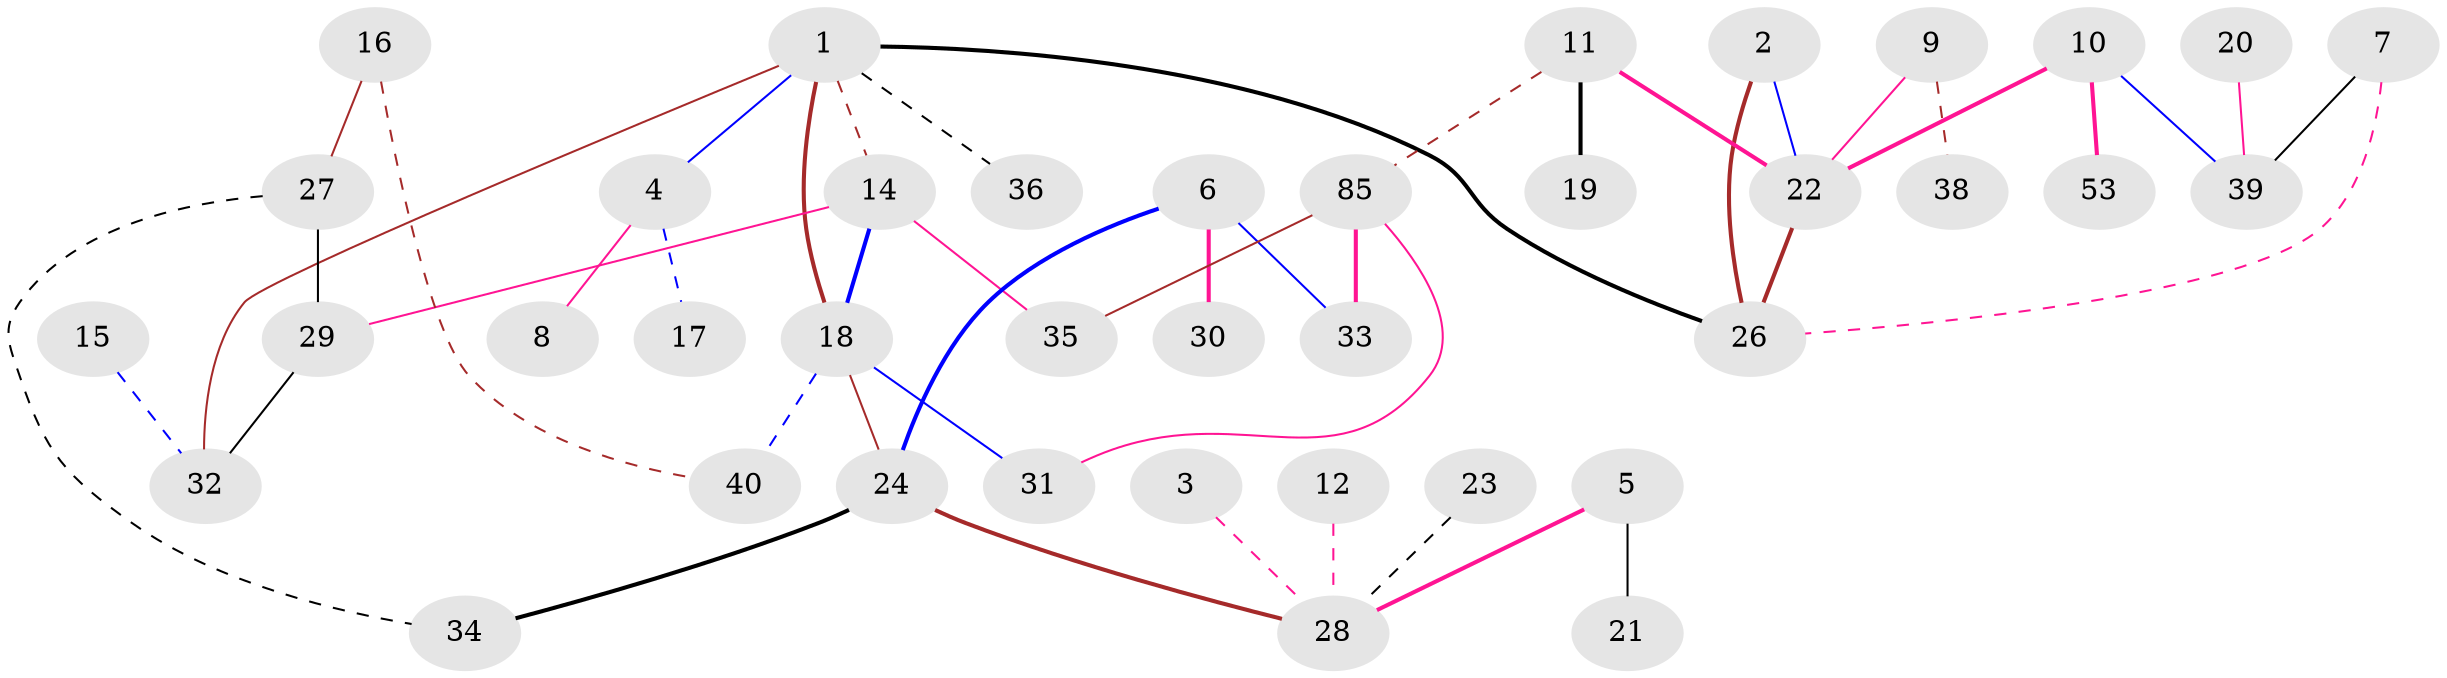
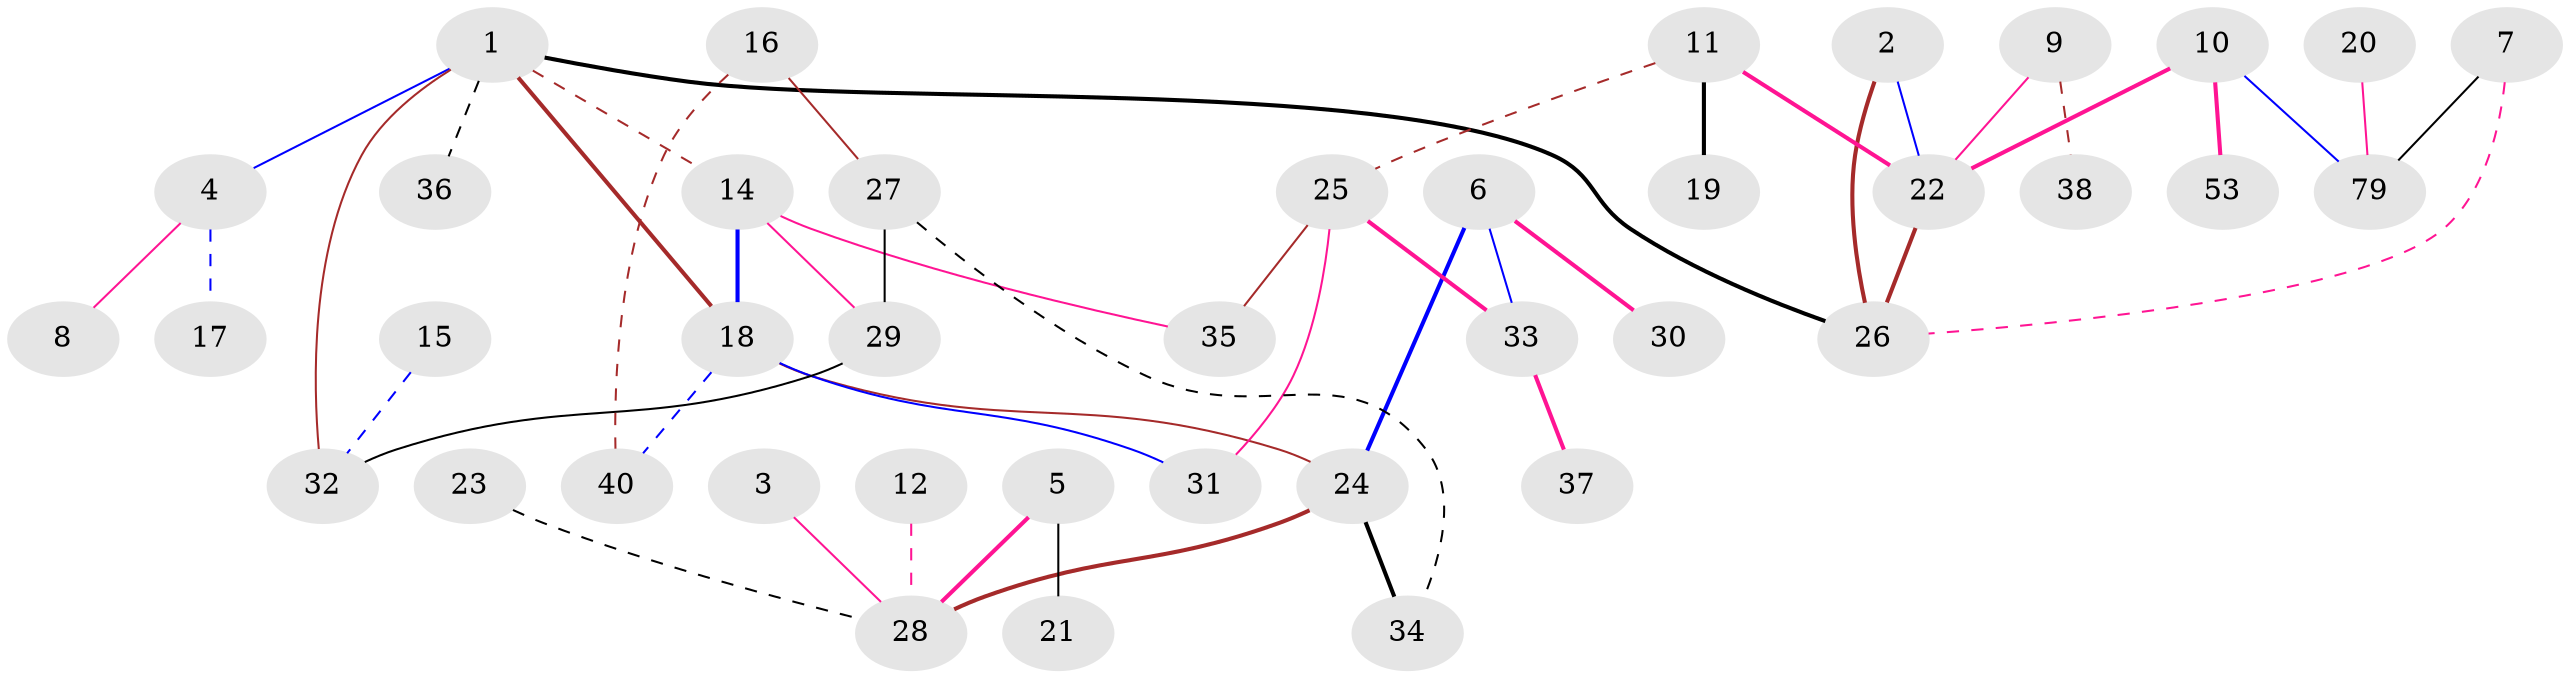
(1356, 192) -> (1332, 192)
(2247, 192) -> (2370, 192)
none -> (1577, 486)
(1260, 560) -> (837, 560)
